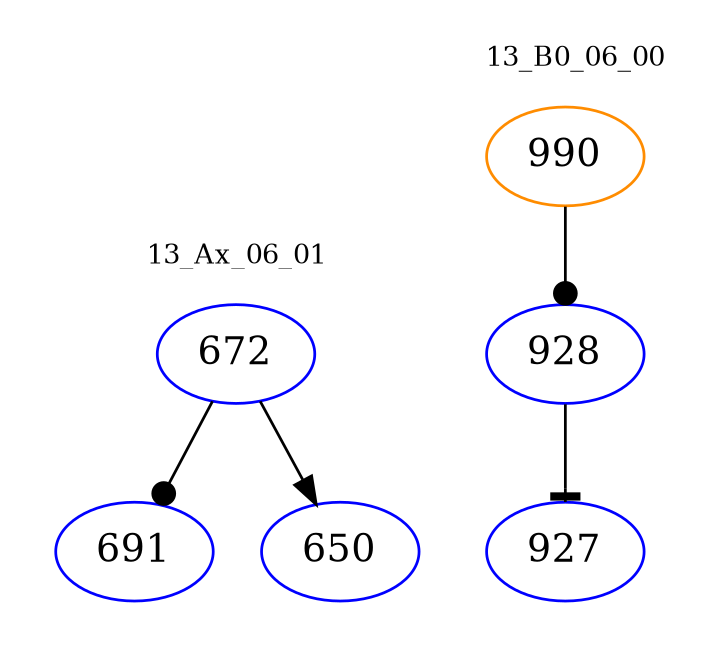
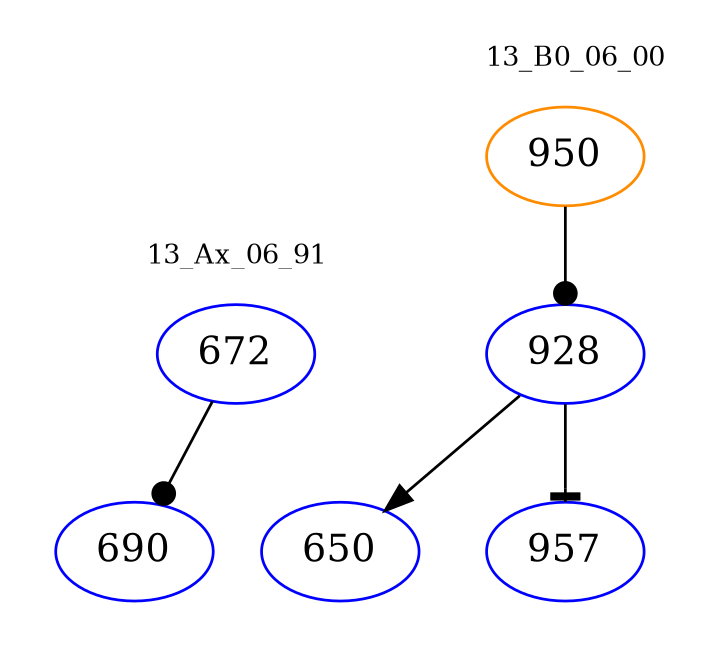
(565, 156) -> (565, 156)
(237, 257) -> (237, 257)
(281, 441) -> (483, 427)
(134, 552) -> (134, 552)
(565, 552) -> (565, 552)
